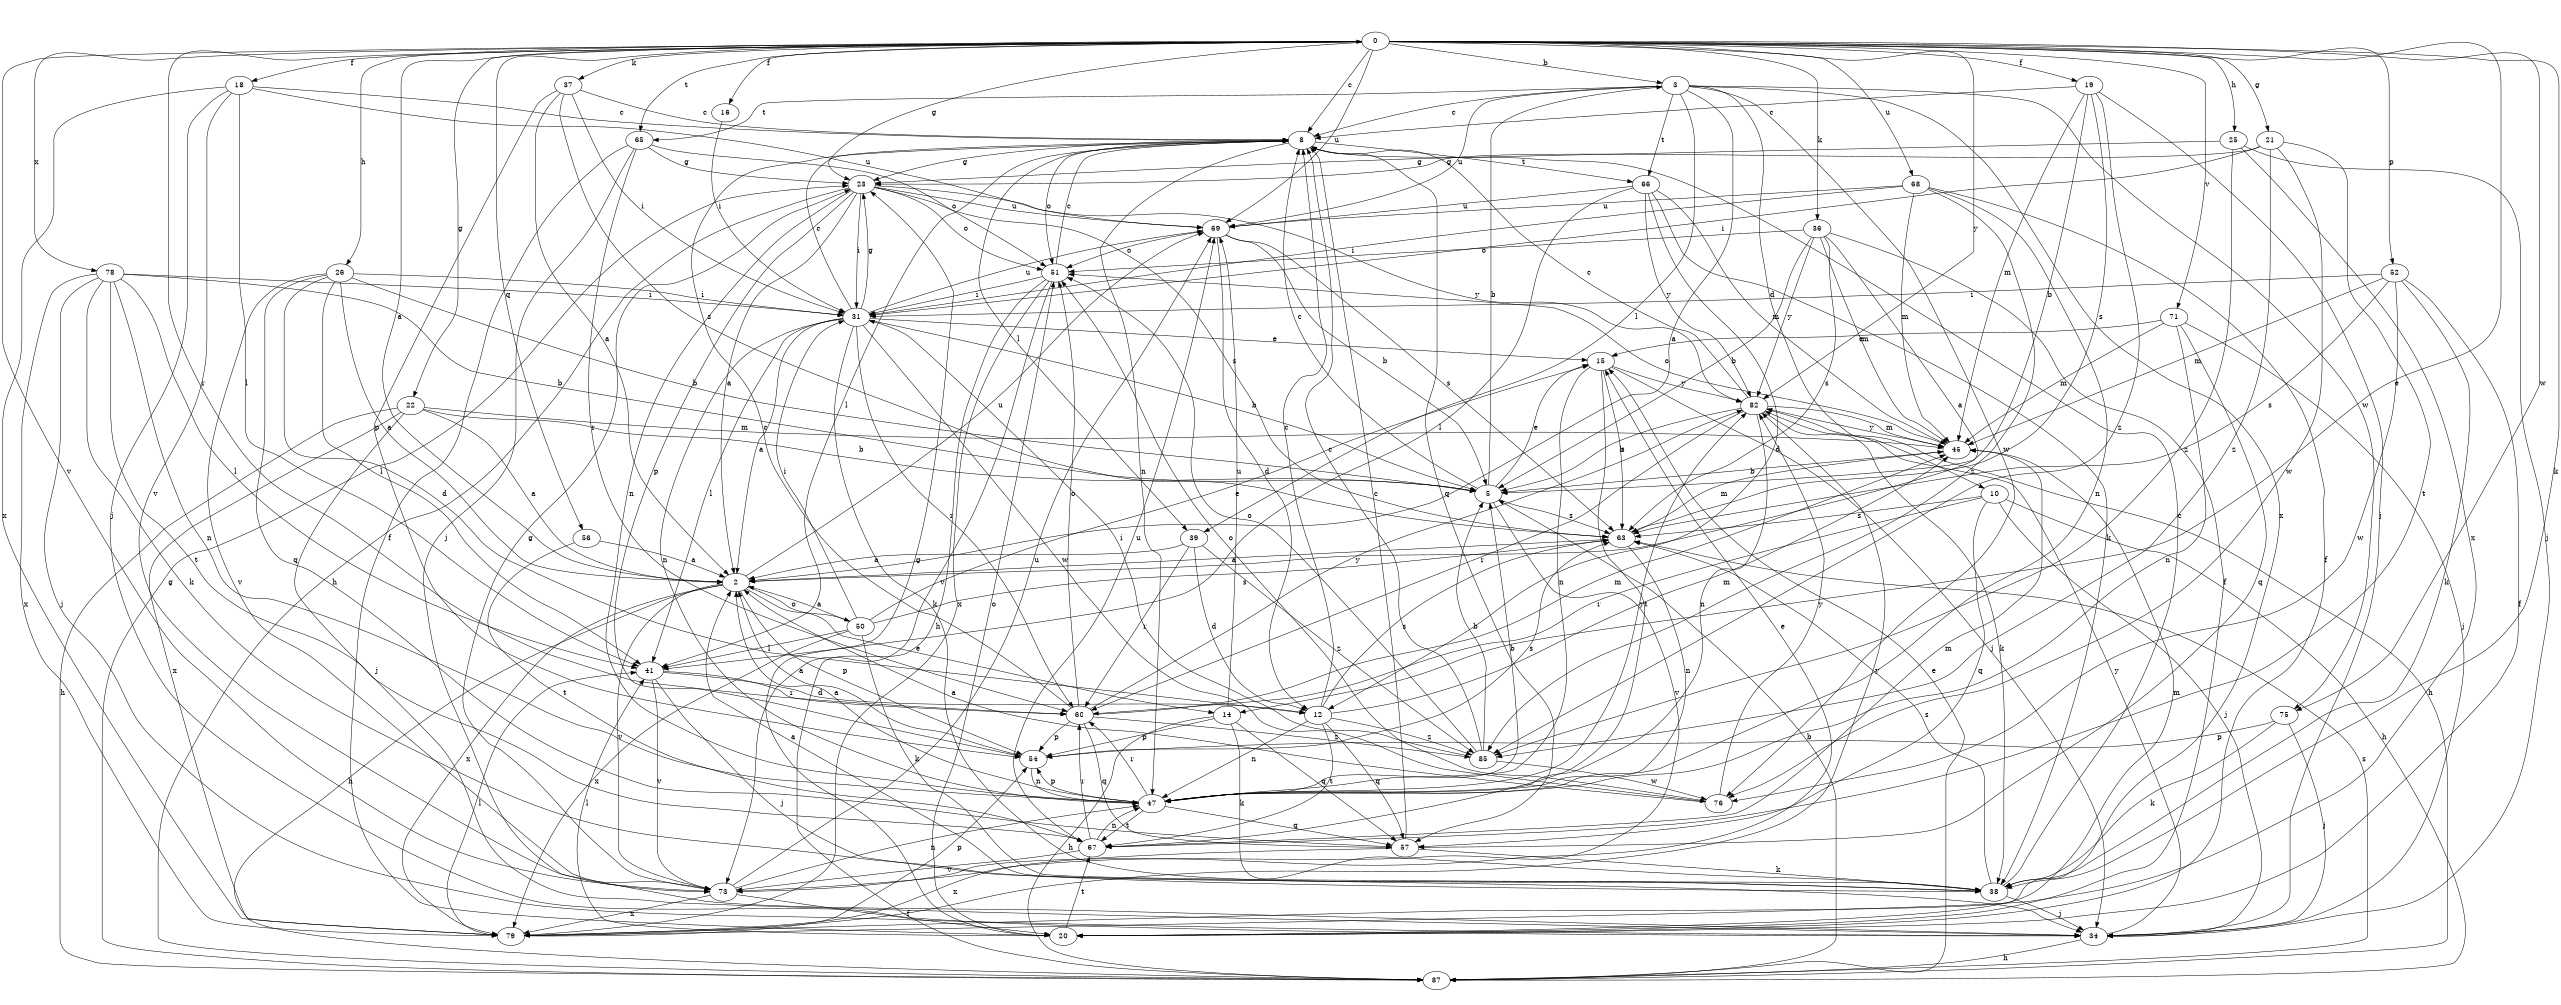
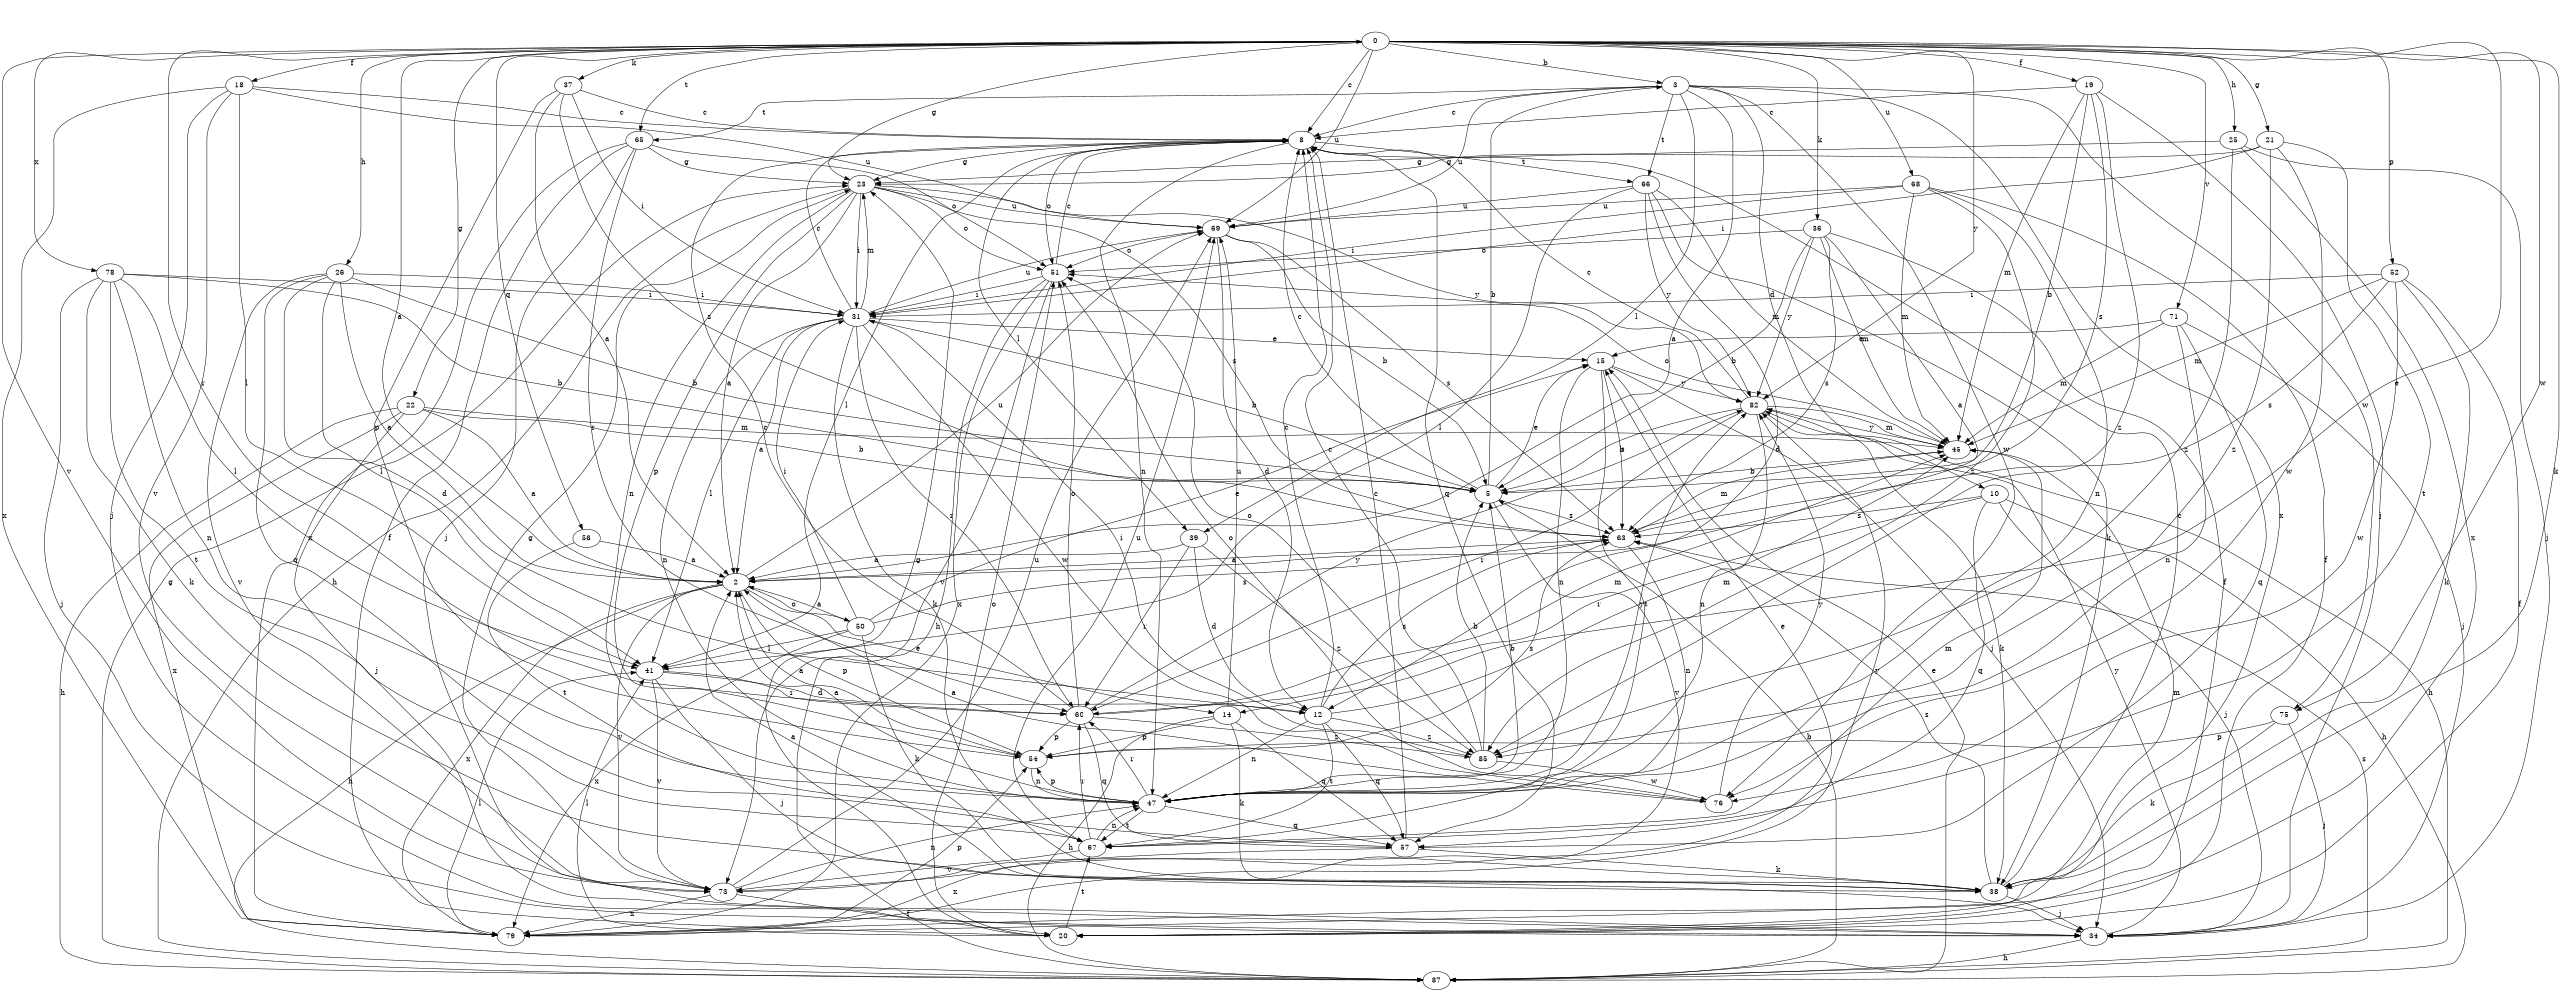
(725, 113) -> none
(871, 251) -> (871, 251)
(89, 730) -> (278, 567)
